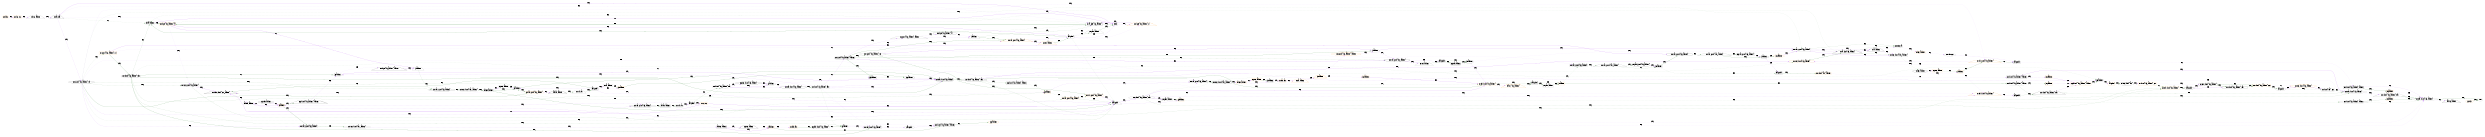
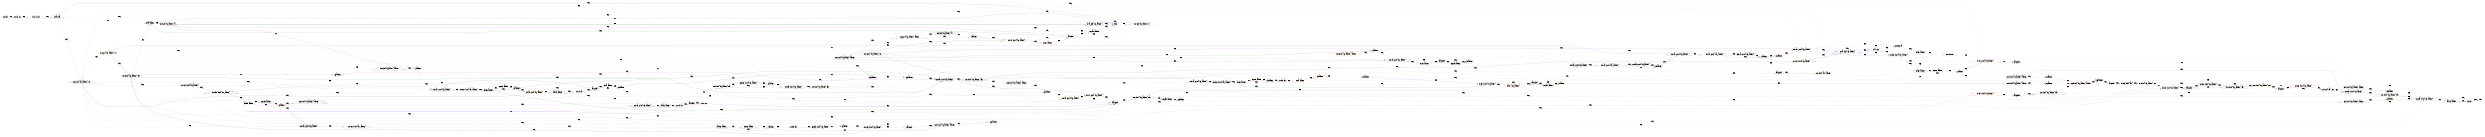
(36, 17) -> (36, 17)
(1876, 50) -> (1876, 50)
(859, 56) -> (955, 95)
none -> (2462, 101)
(258, 104) -> (256, 102)
